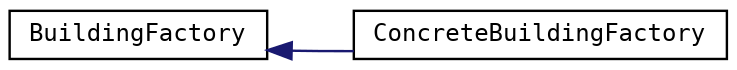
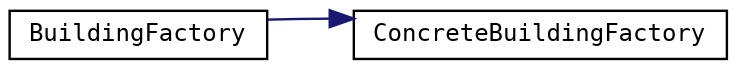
(323, 51) -> (298, 19)
